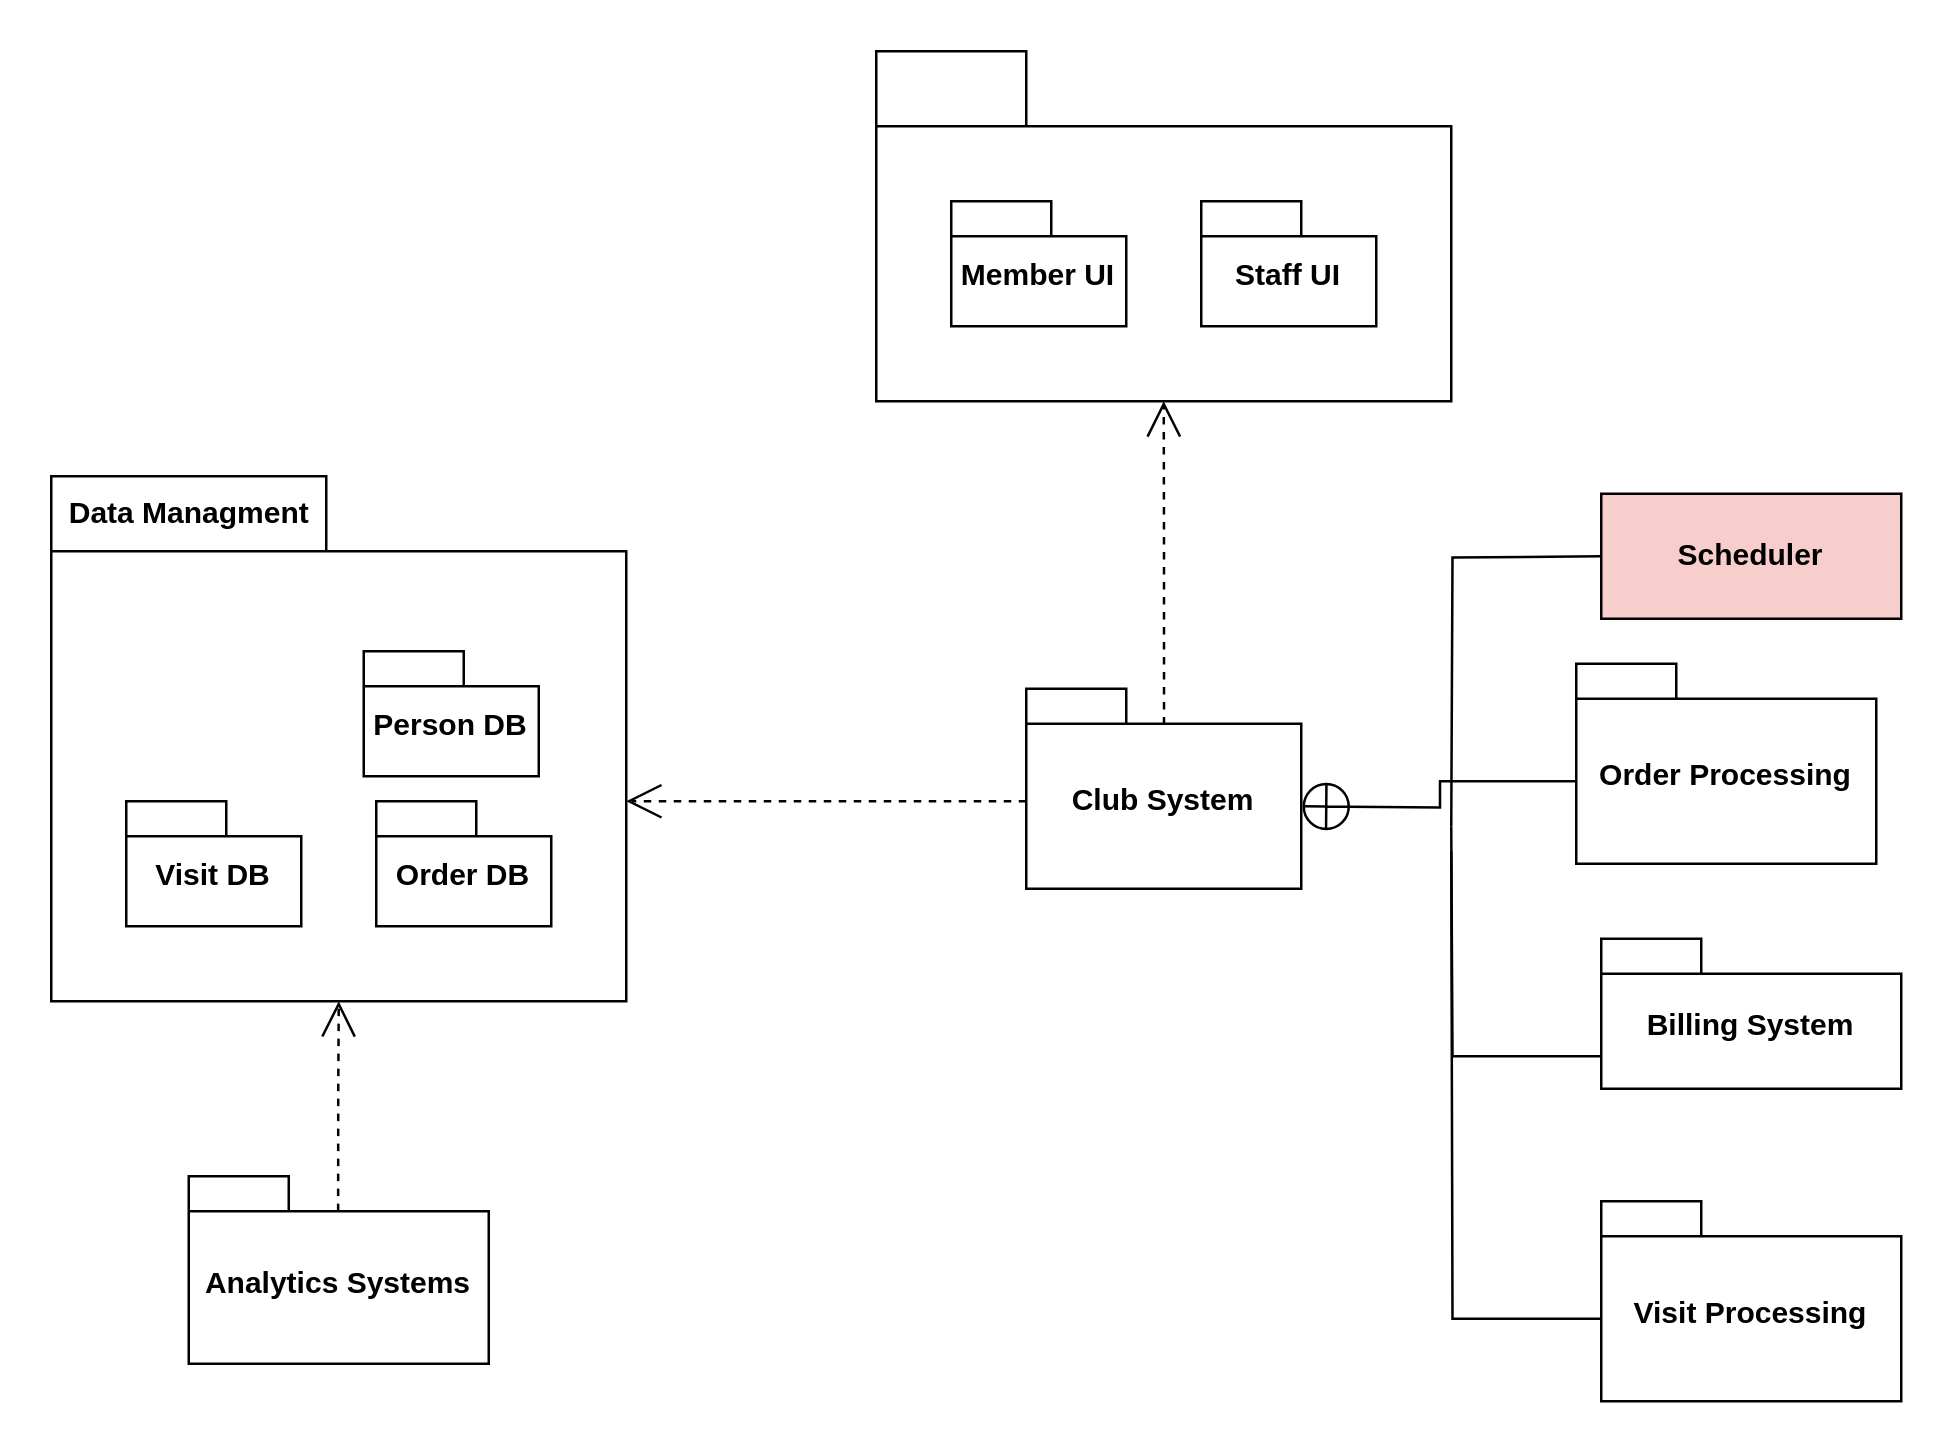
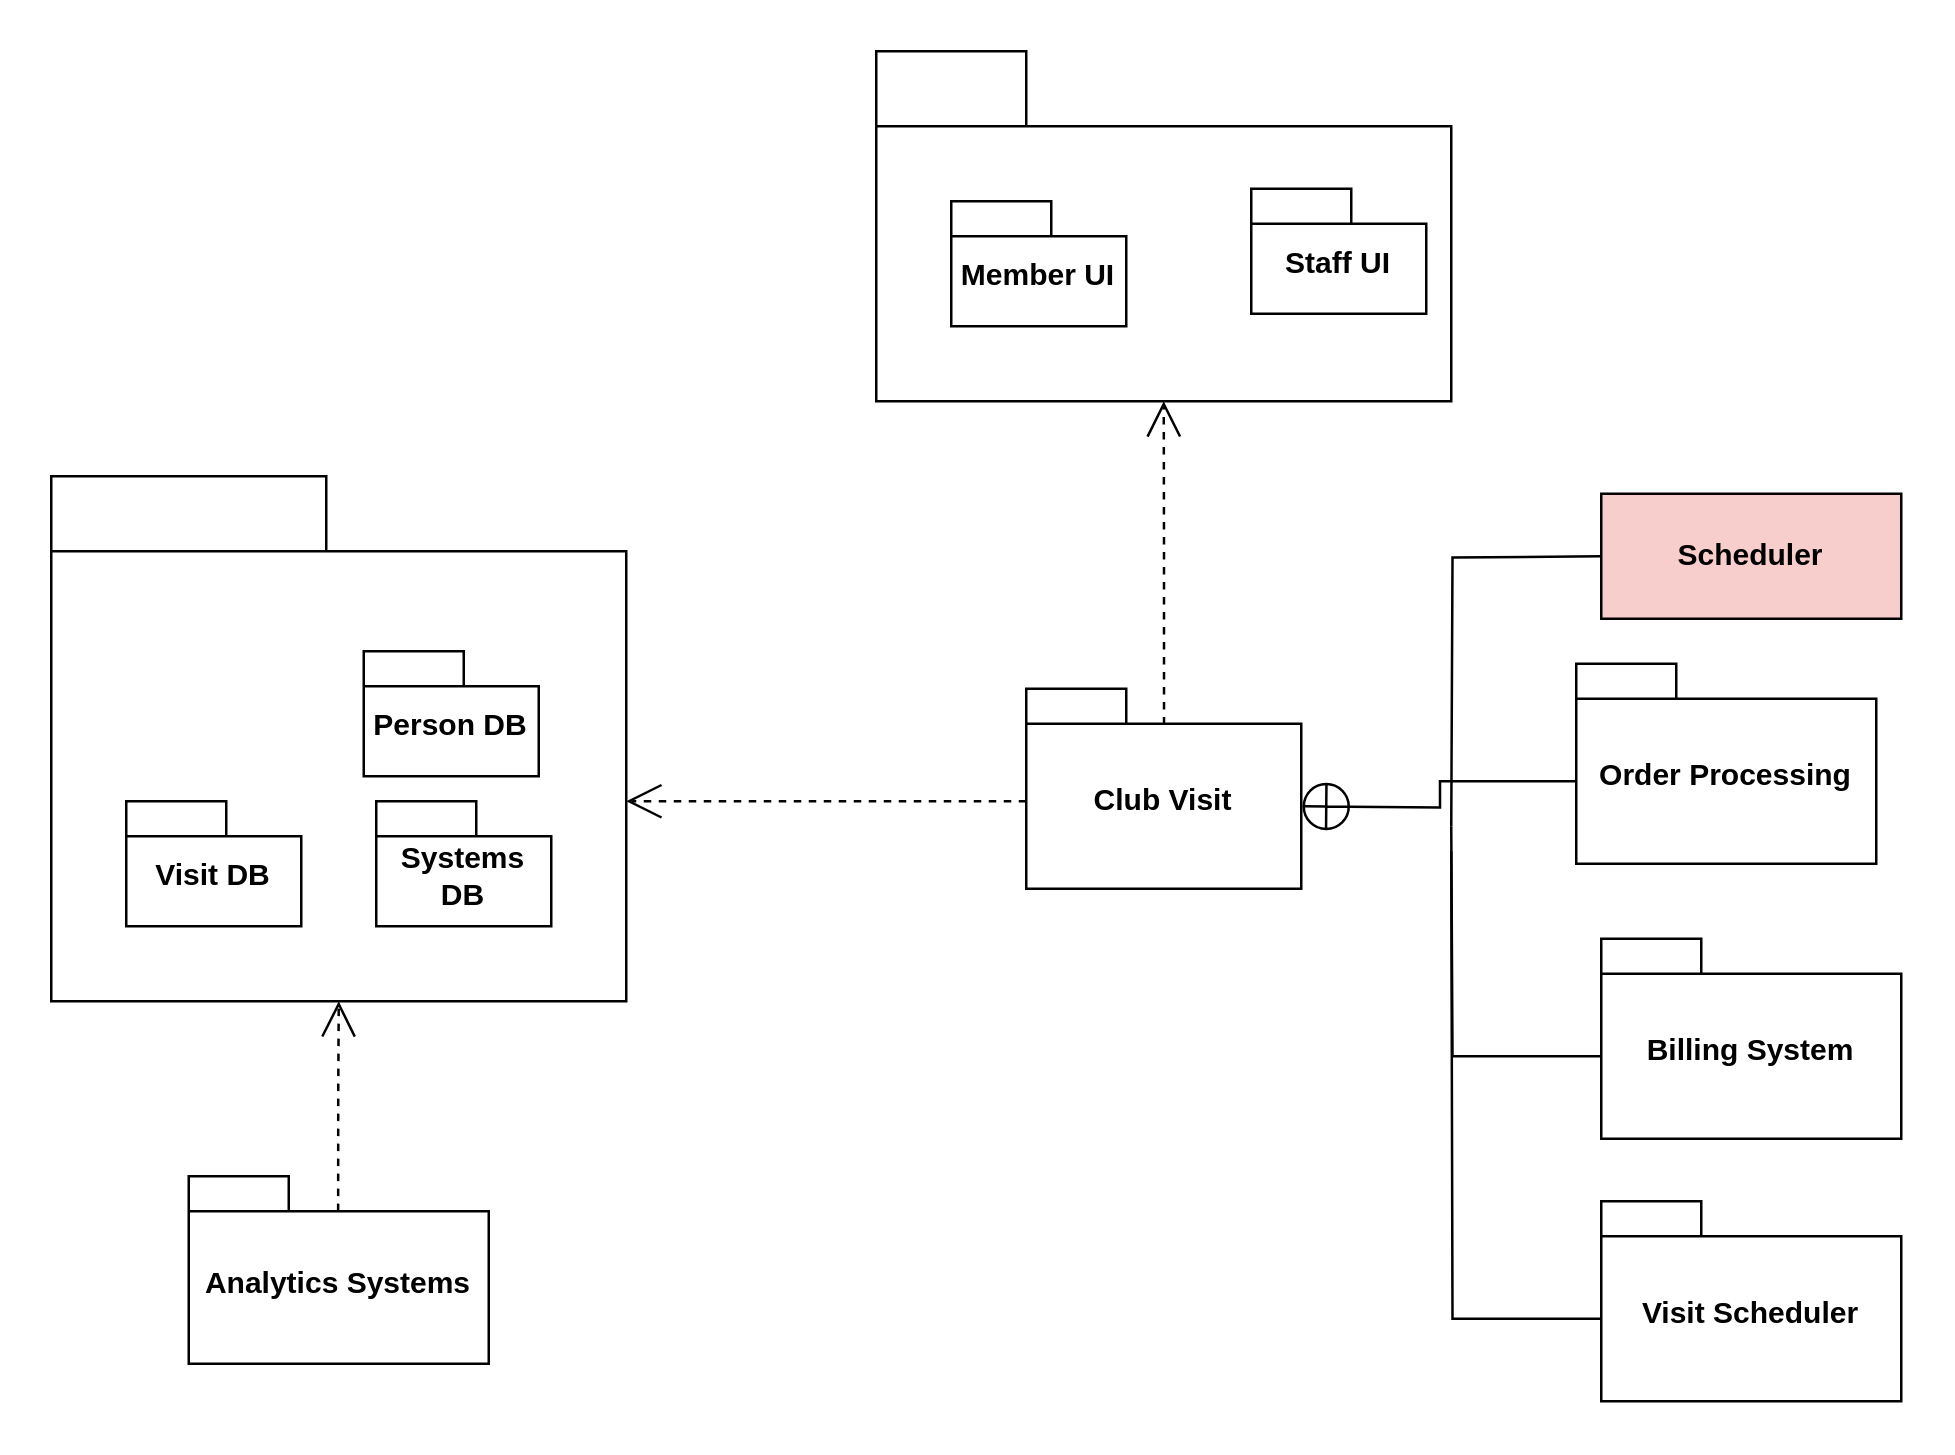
(1289, 264) -> (1339, 251)
(189, 514) -> none
(1164, 801) -> (1164, 801)
(464, 876) -> (464, 876)
(1751, 1014) -> (1751, 1039)
(1751, 1314) -> (1751, 1314)
